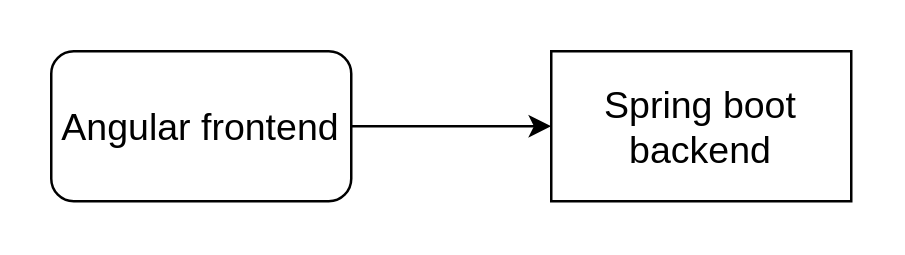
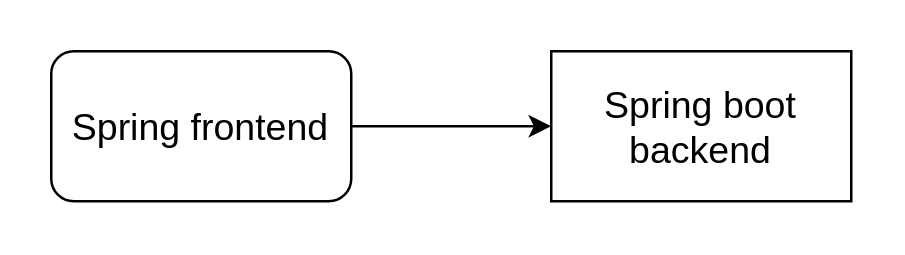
(201, 126) -> (201, 126)
